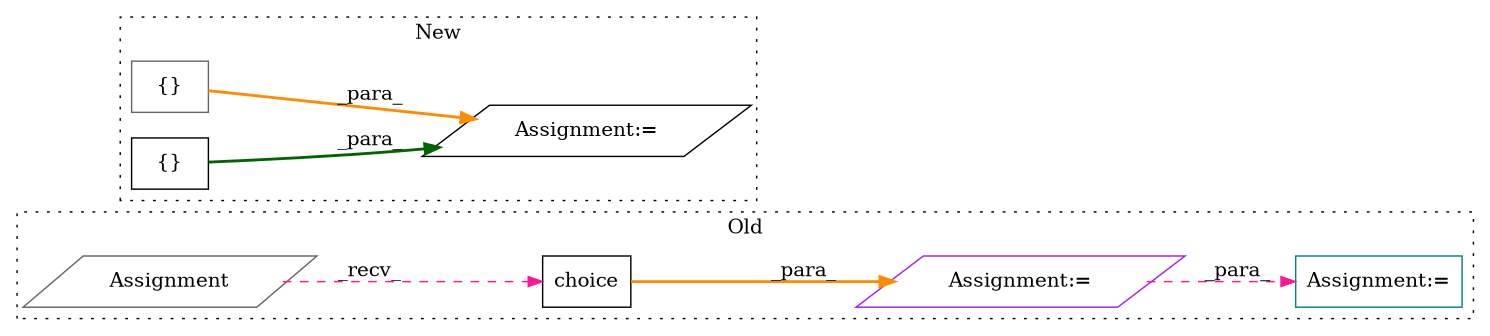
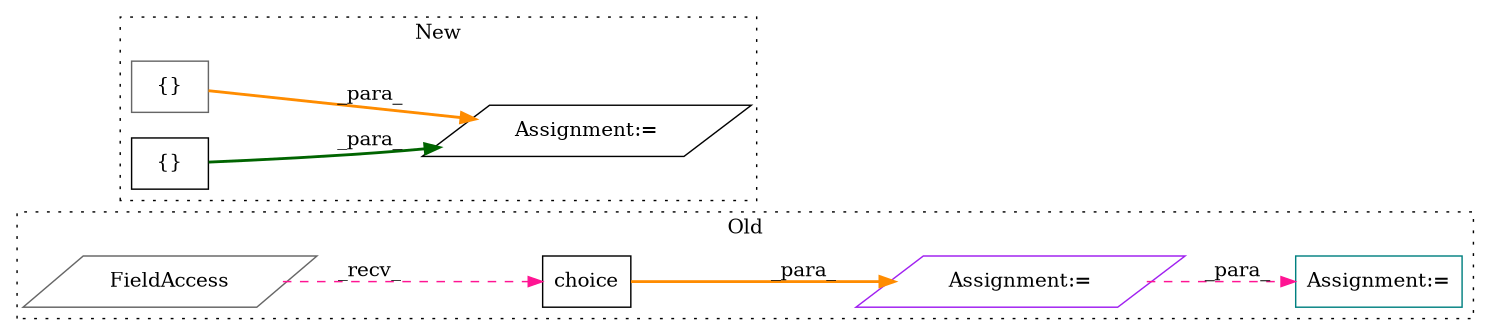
(170, 282) -> (170, 282)
